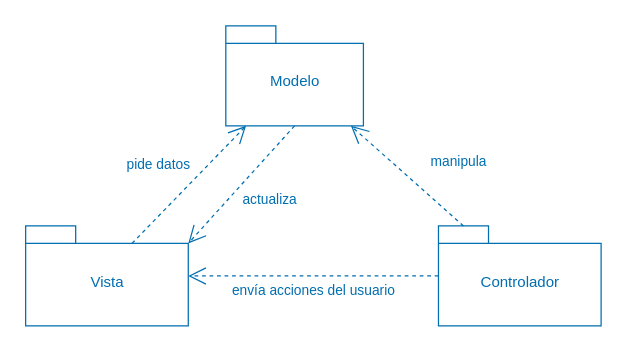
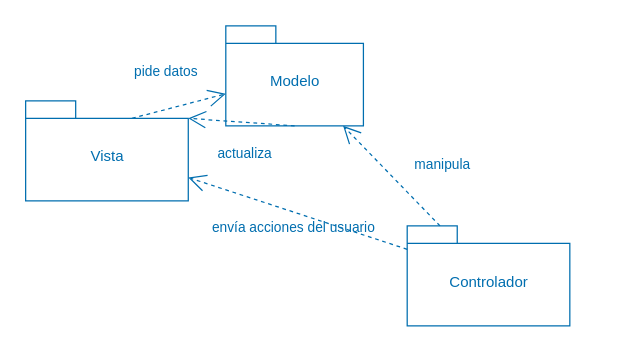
(107, 276) -> (107, 151)
(519, 276) -> (488, 276)
